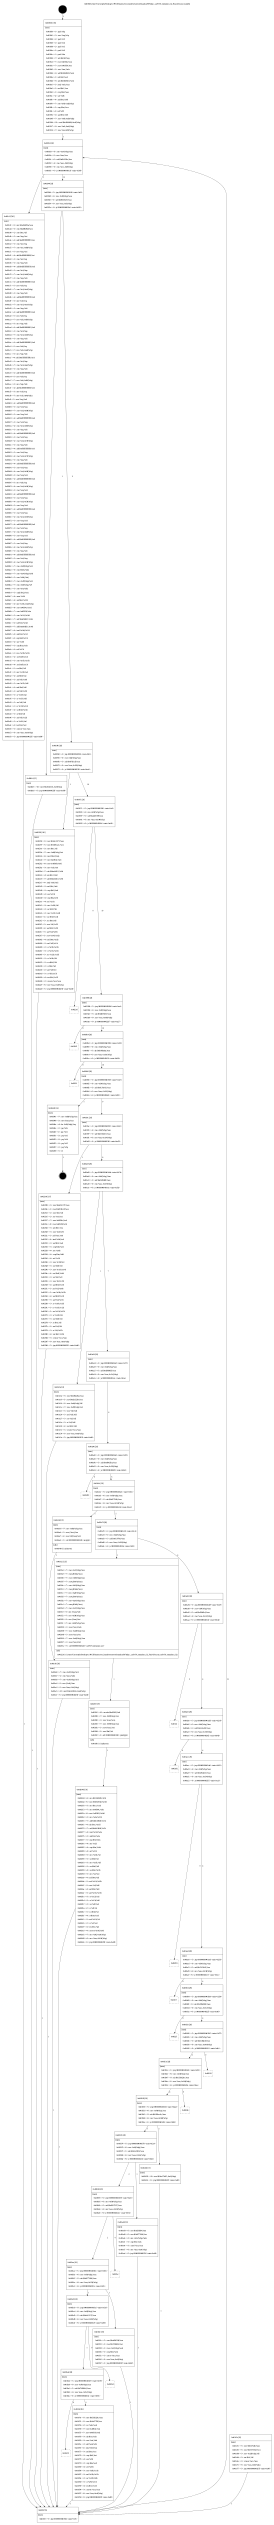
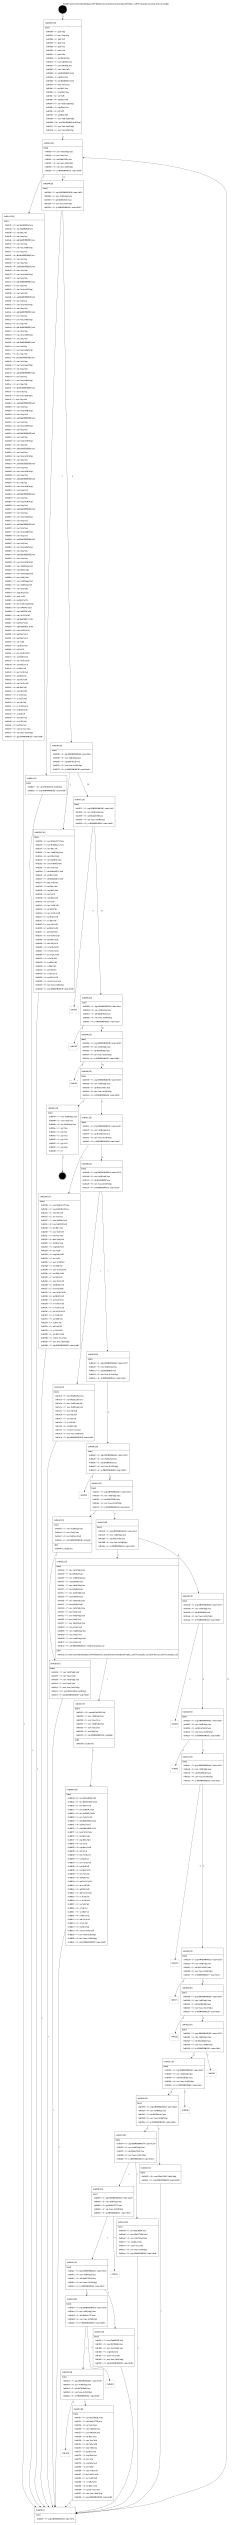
(251, 2453) -> none
